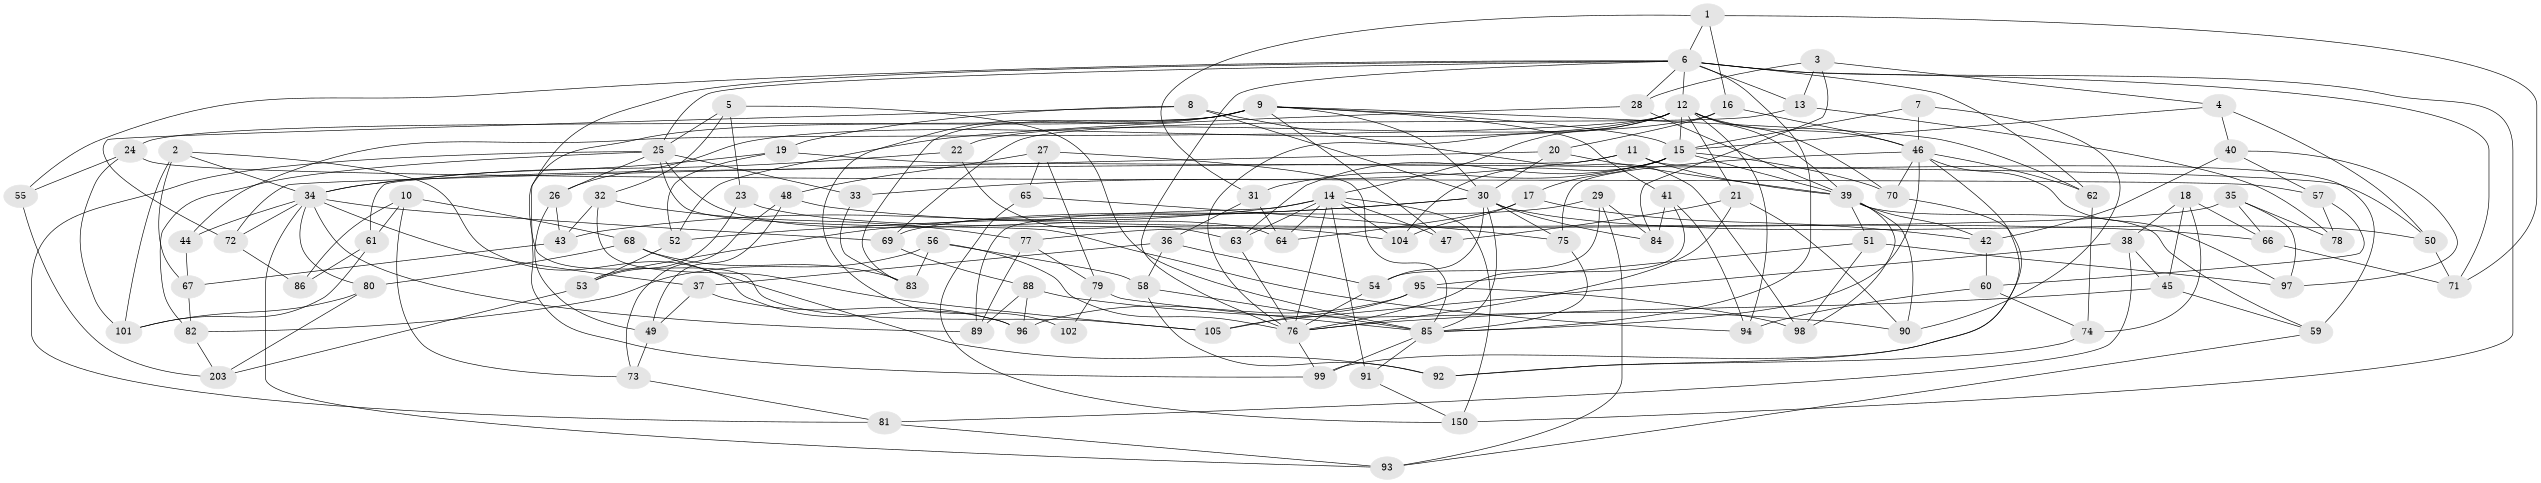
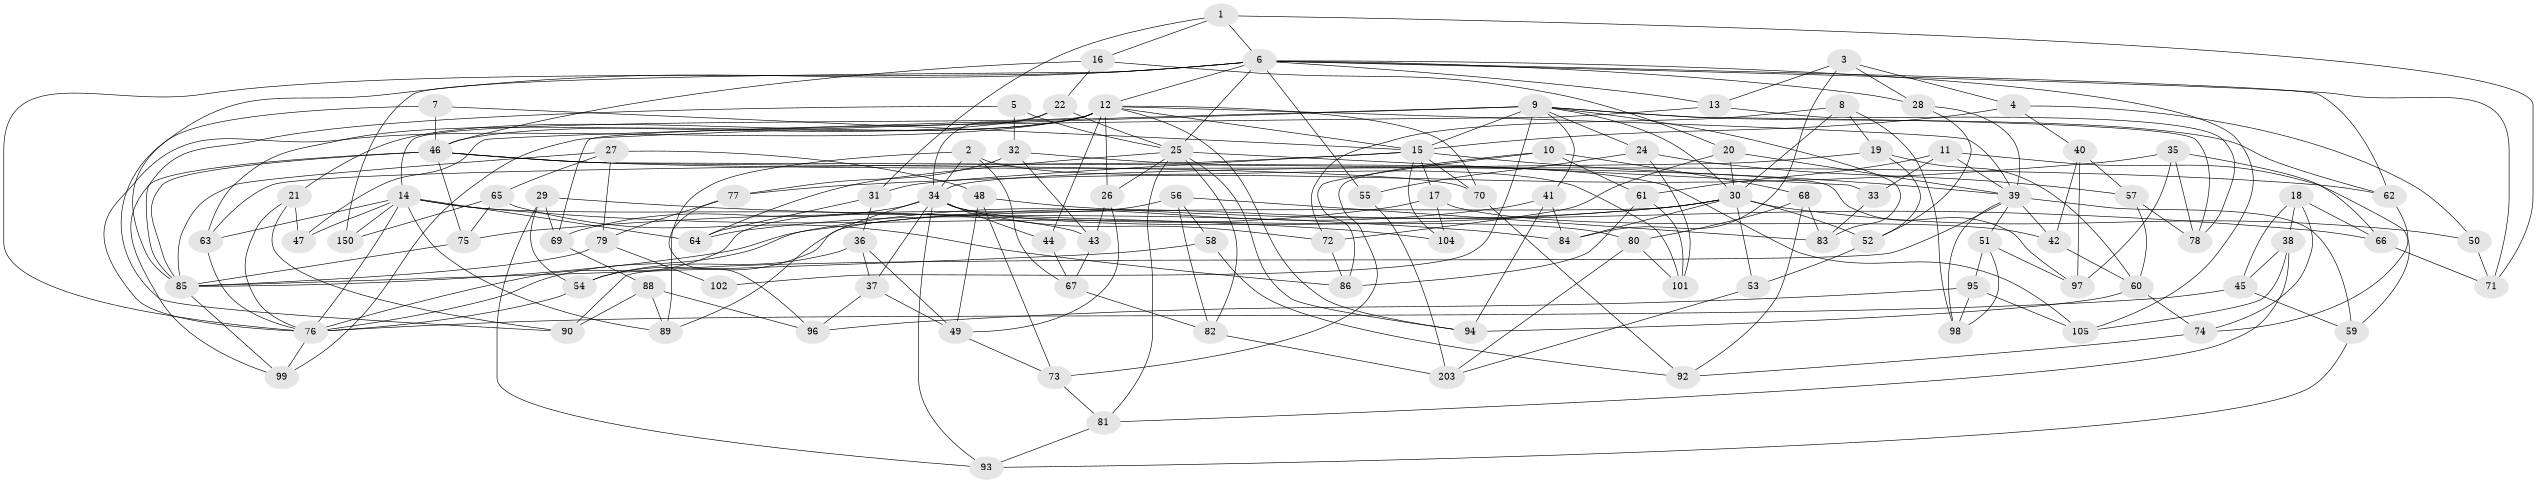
none -> (1922, 121)
none -> (1117, 130)
(1616, 166) -> (2023, 178)
(741, 196) -> none
none -> (919, 235)
(1153, 268) -> (908, 287)
(1367, 378) -> none
